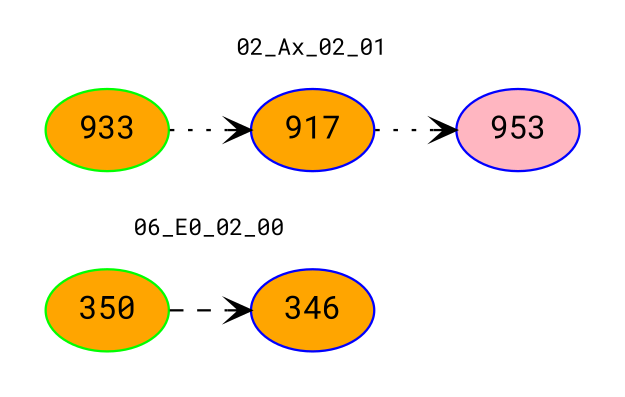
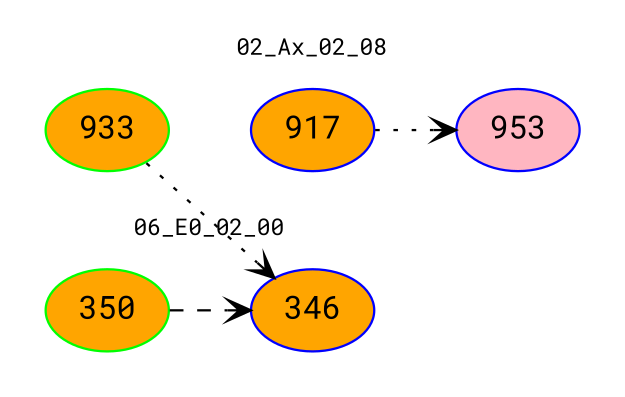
(313, 49) -> (313, 49)
(199, 130) -> (213, 223)
